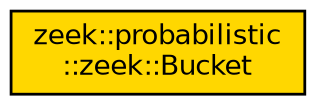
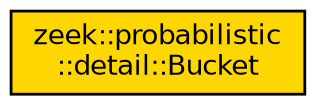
(158, 53) -> (158, 53)
